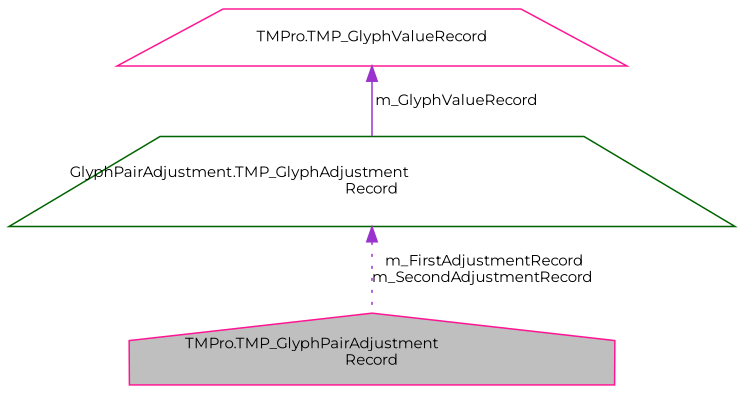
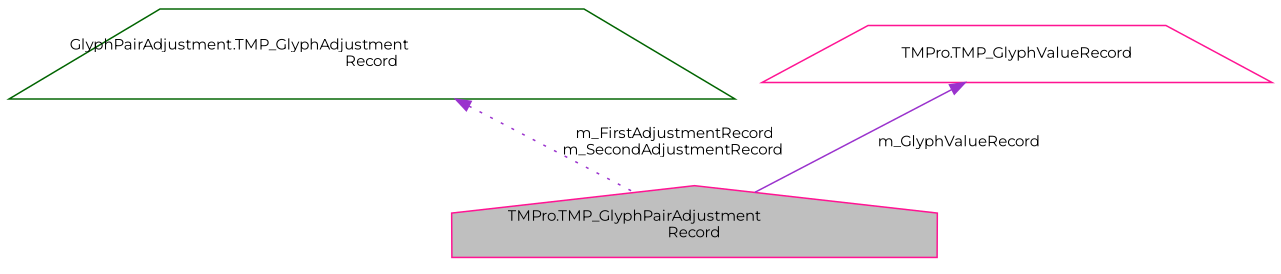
(372, 109) -> (853, 141)
